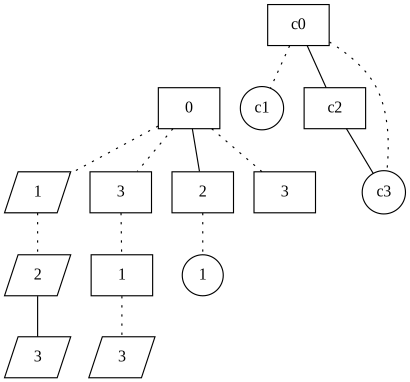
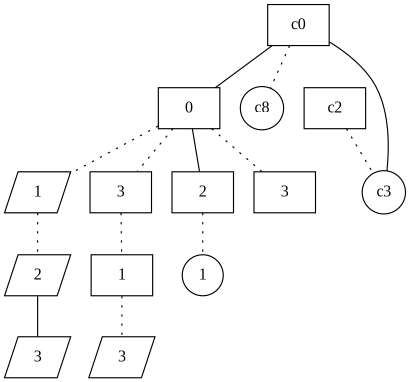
(317, 67) -> (244, 67)
(380, 96) -> (380, 96)
(262, 108) -> (262, 108)
(360, 151) -> (360, 151)
